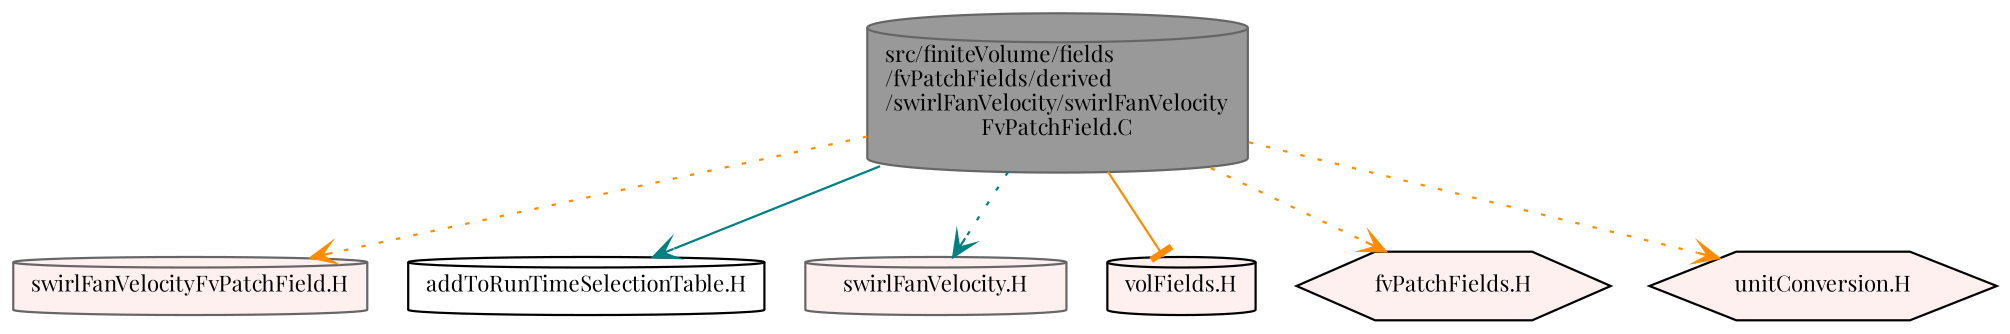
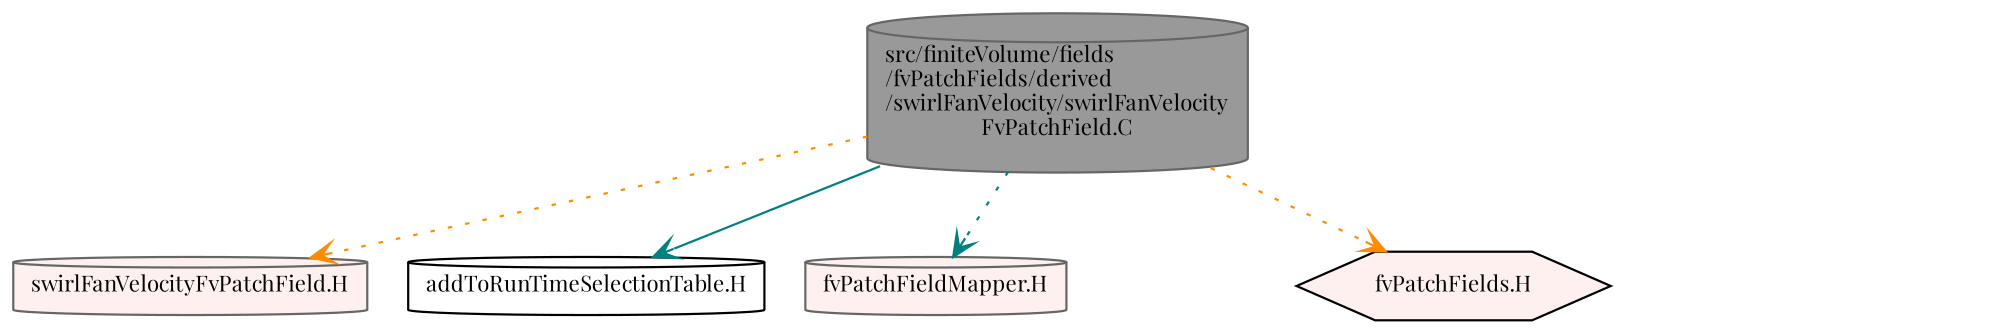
(936, 286) -> (936, 286)
(1181, 286) -> none
(1823, 286) -> none
